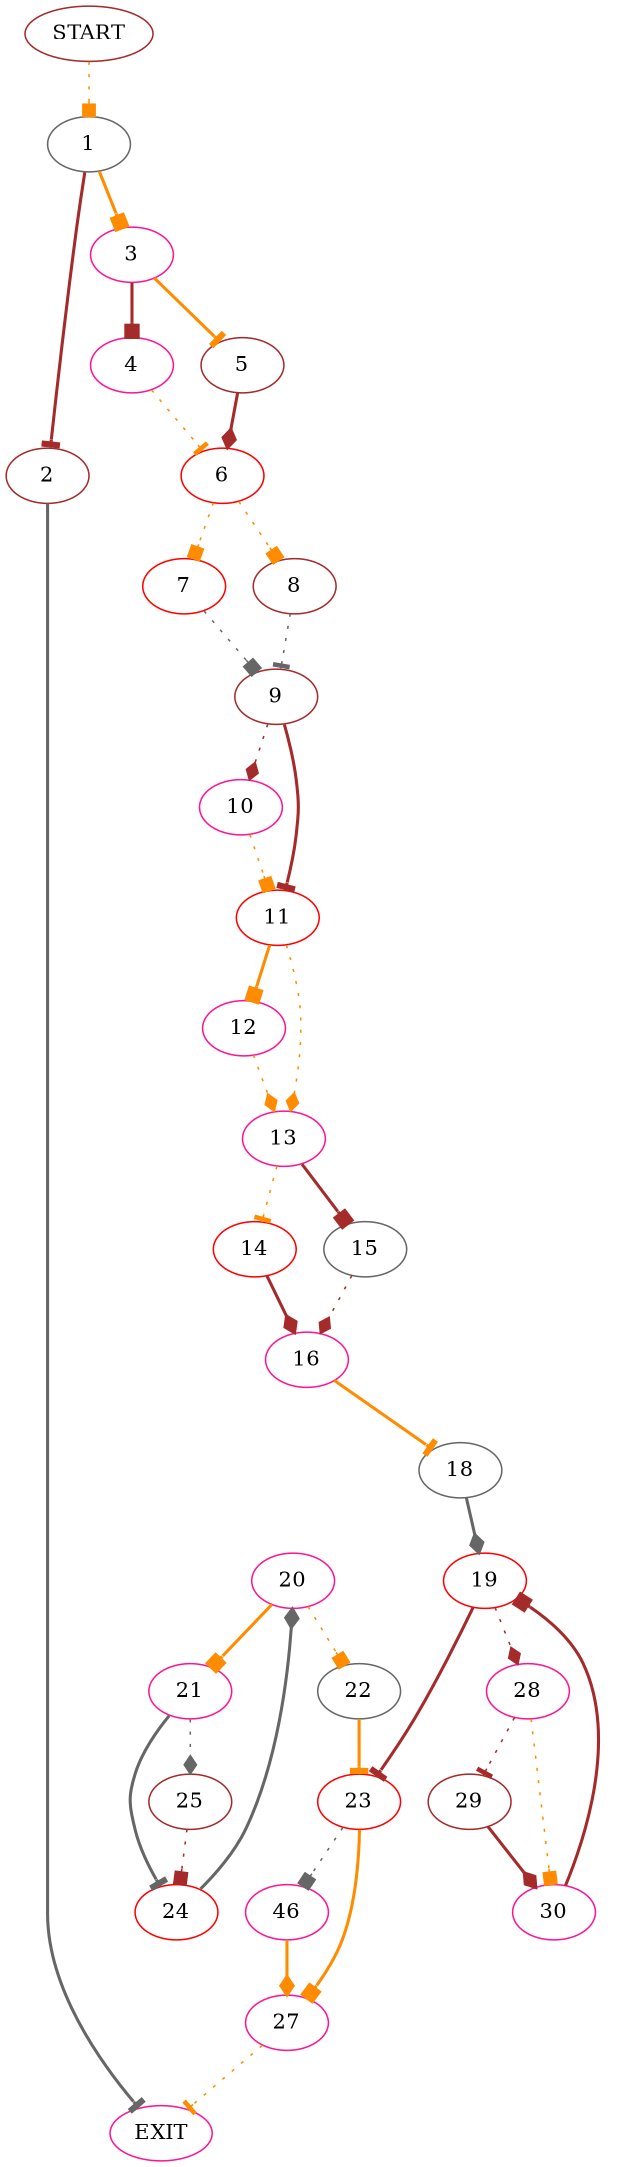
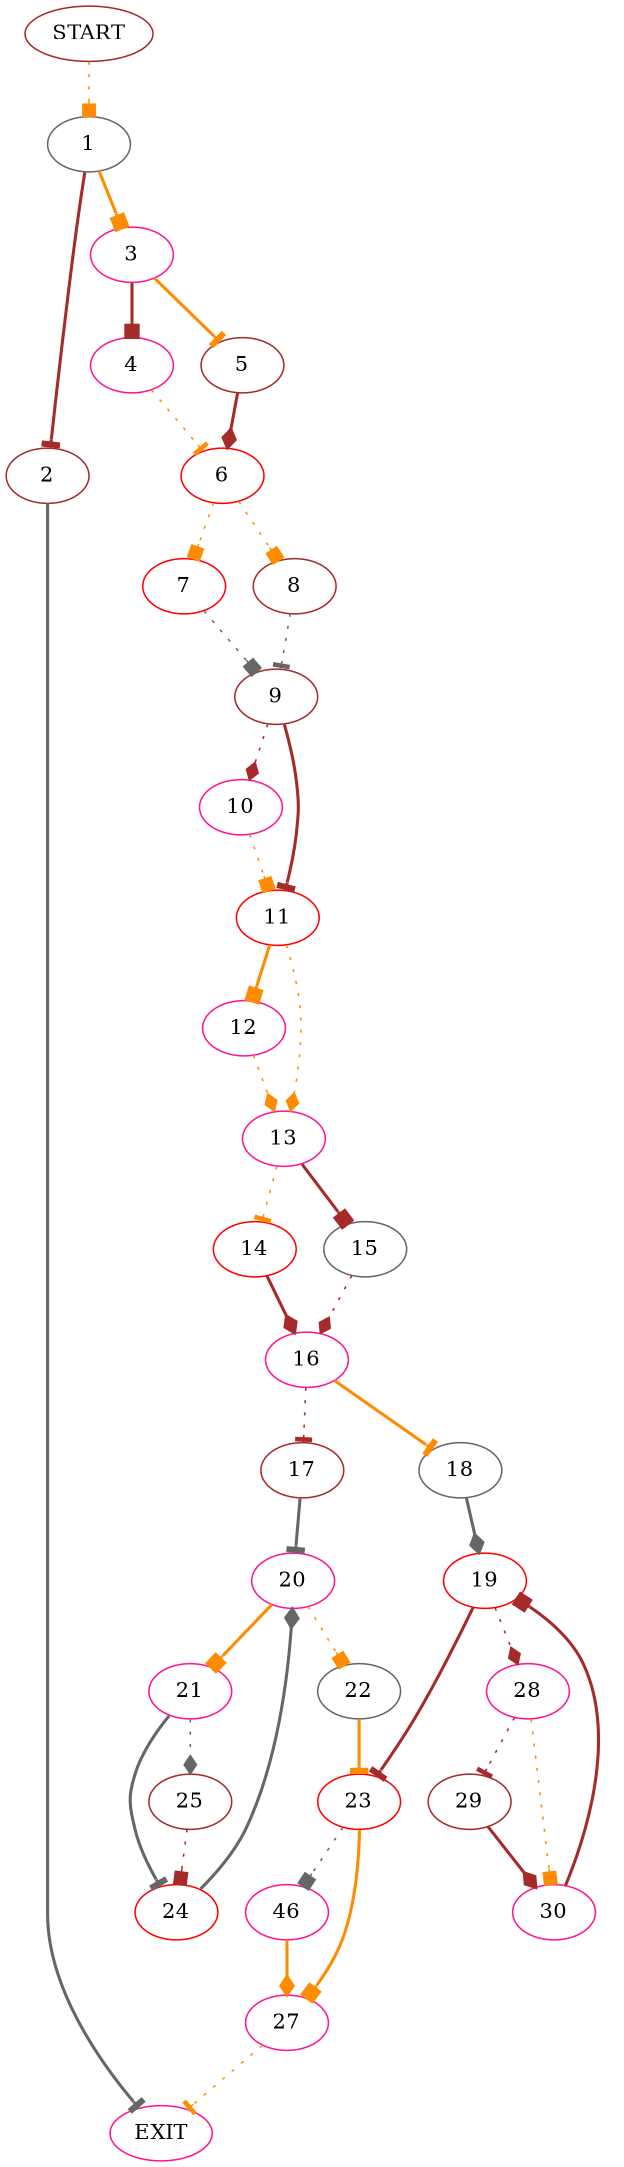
none -> (302, 1470)
